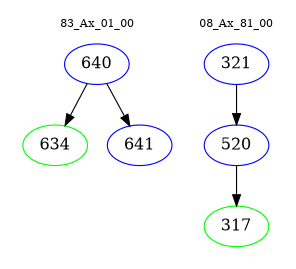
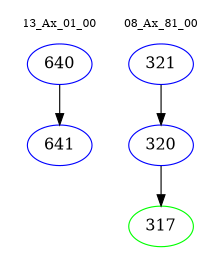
(97, 24) -> (60, 24)
(55, 145) -> none
(237, 145) -> (161, 145)
